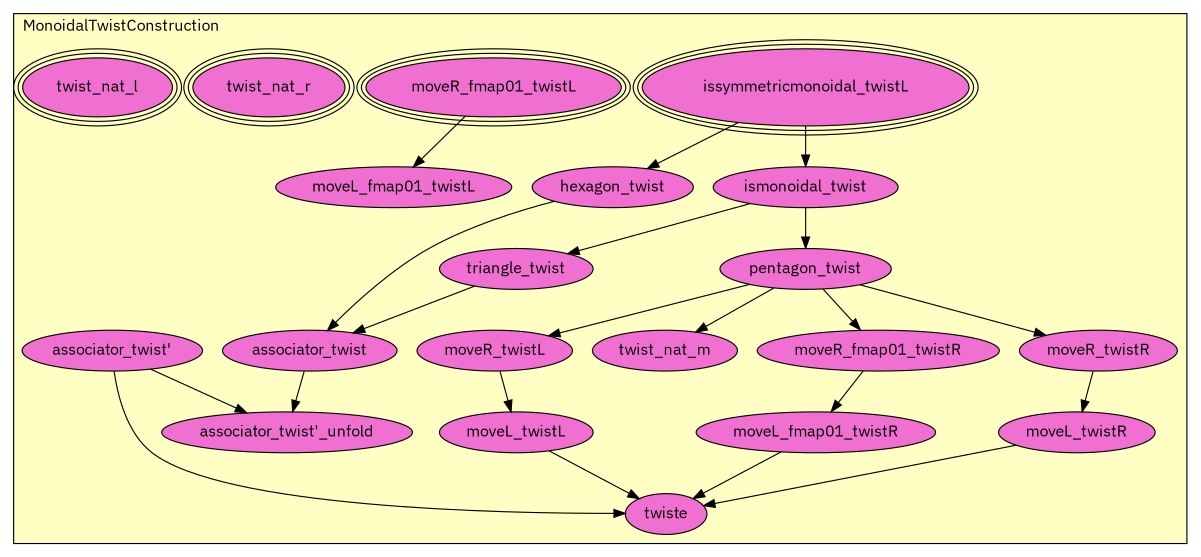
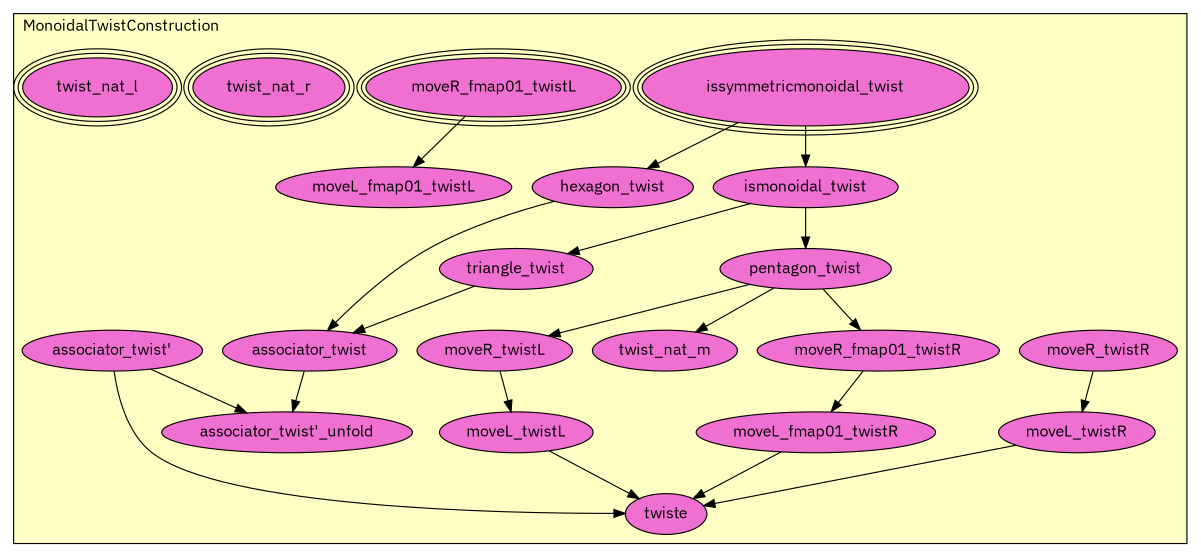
(806, 87) -> (806, 87)
(947, 309) -> none
